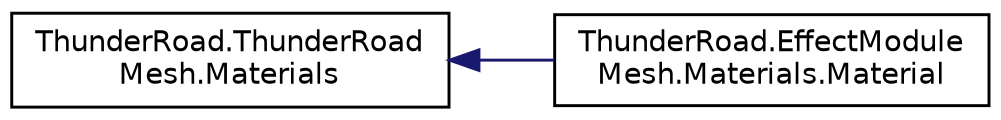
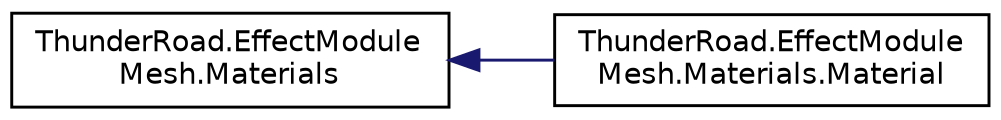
(230, 60) -> (230, 60)
